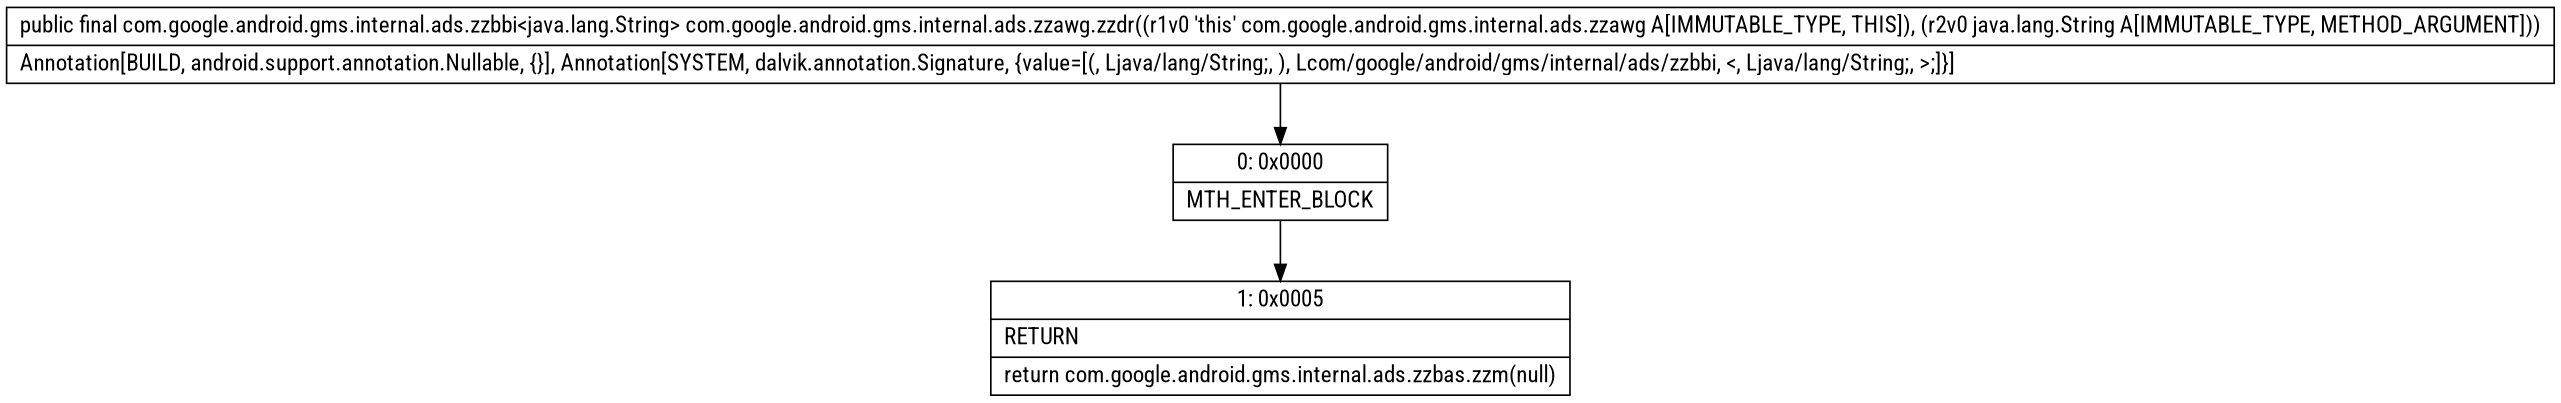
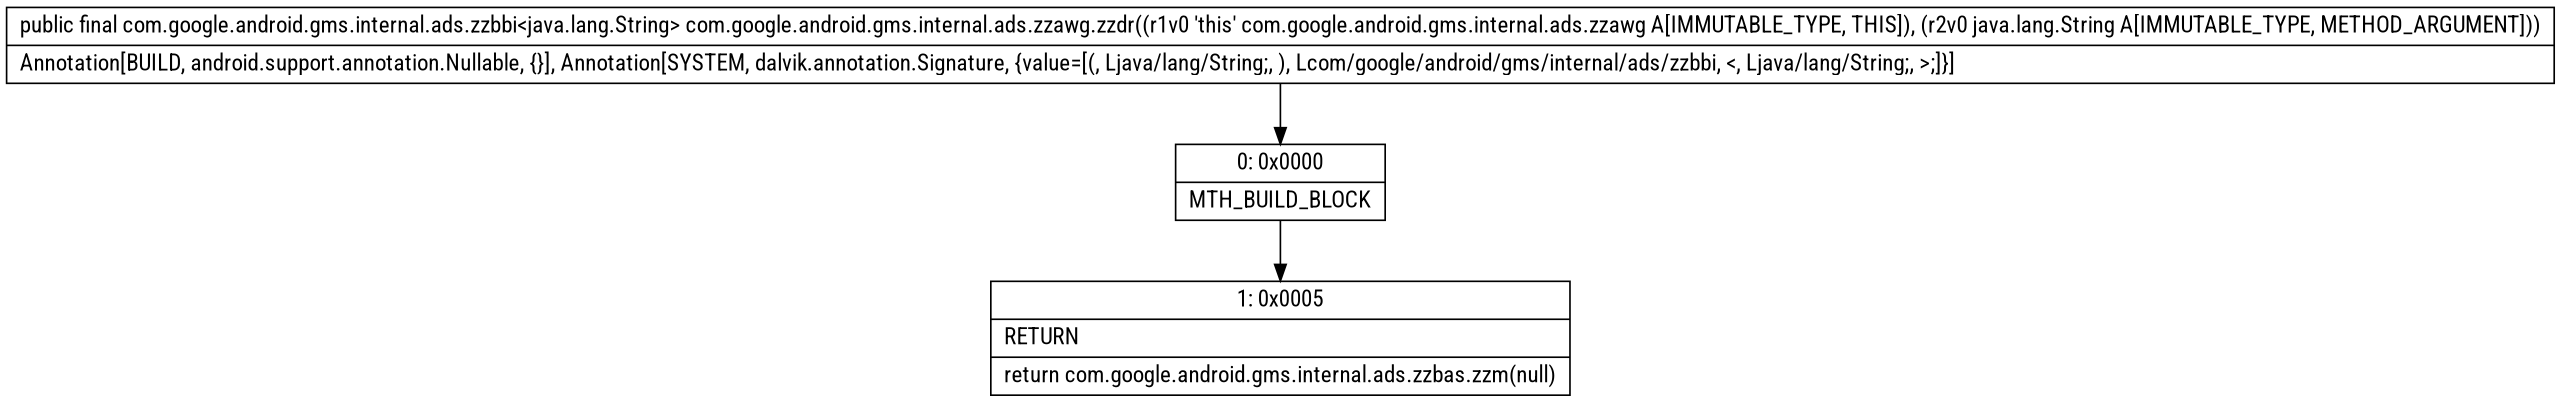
(1280, 200) -> (1280, 200)
